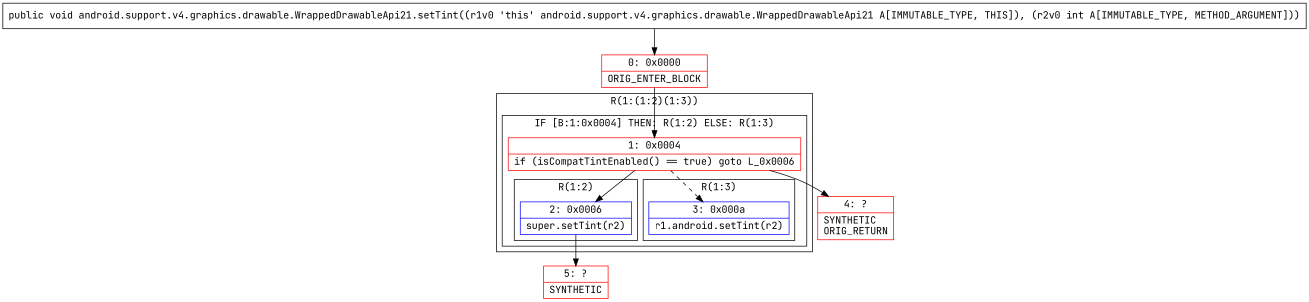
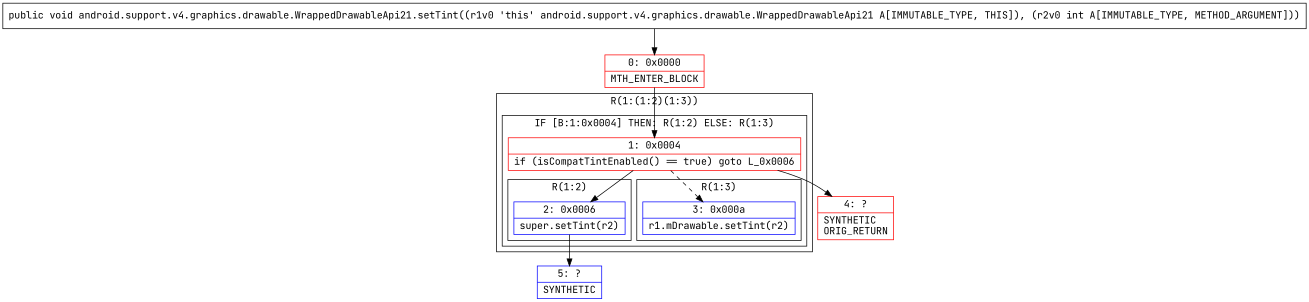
(654, 79) -> (654, 79)
(719, 226) -> (719, 226)
(576, 282) -> (570, 282)
